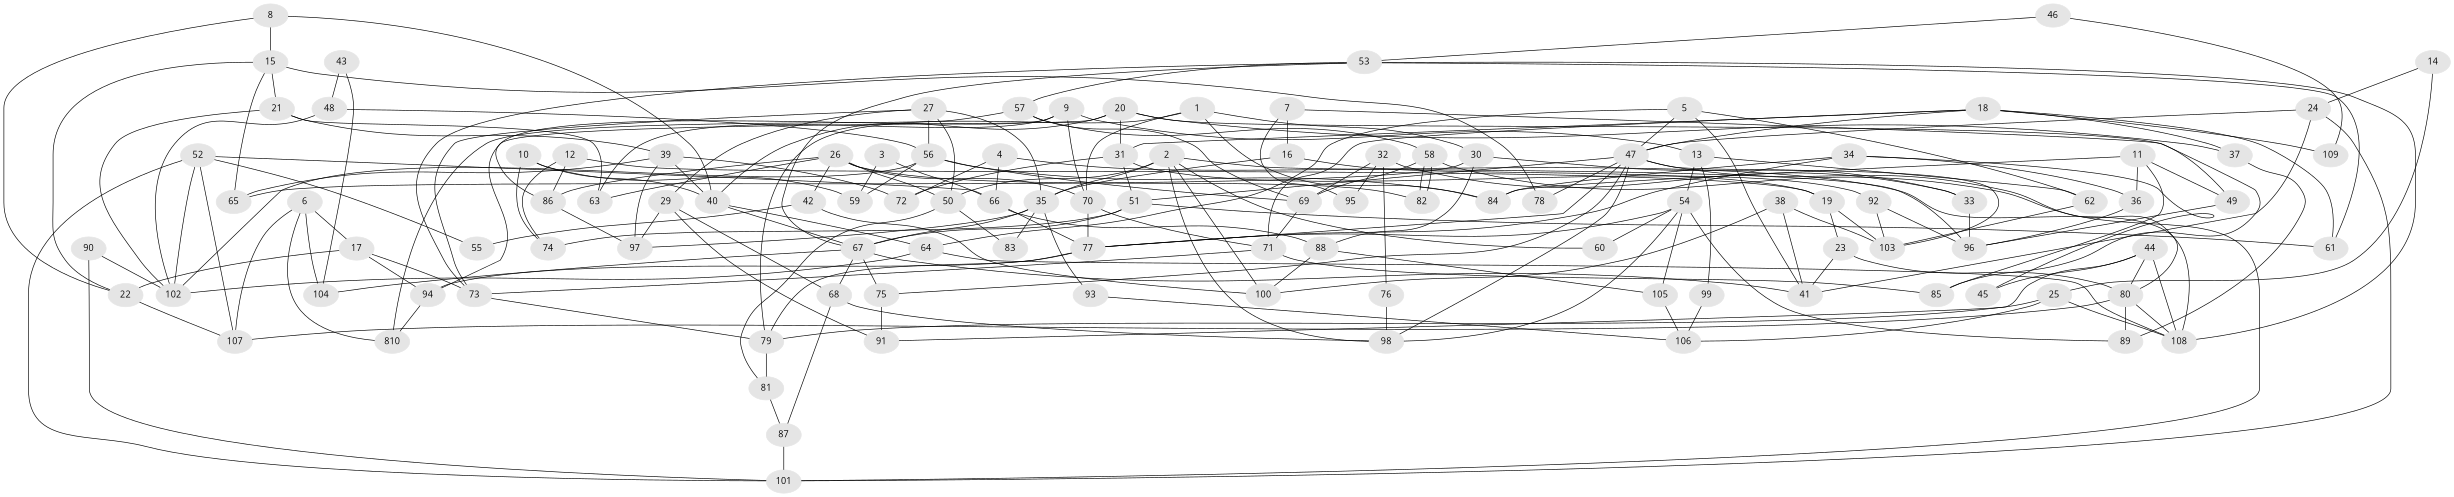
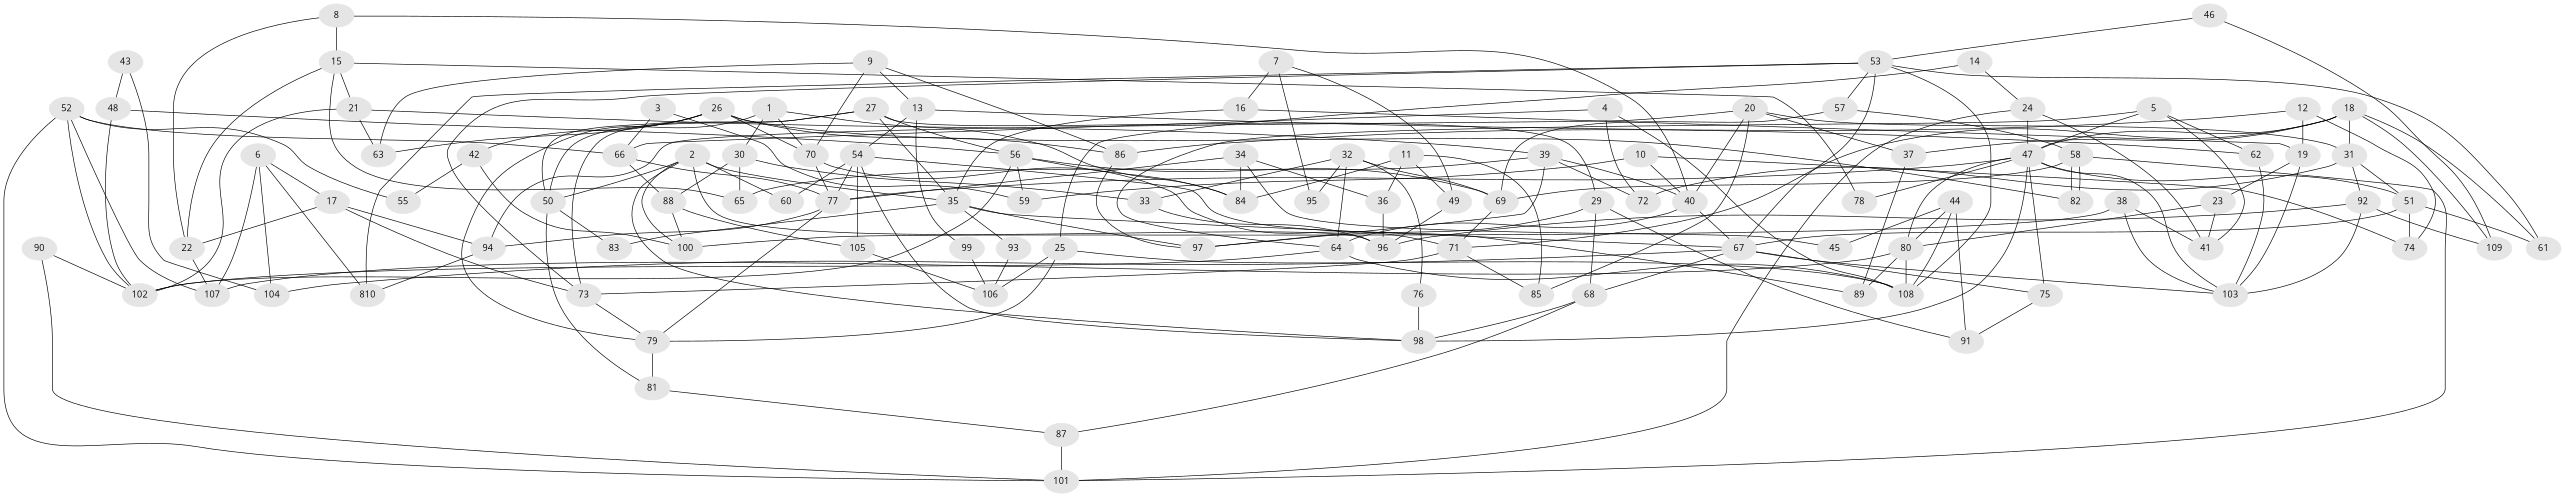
(492, 142) -> (770, 87)
none -> (1342, 202)
none -> (2422, 226)
(1331, 278) -> (1973, 275)
